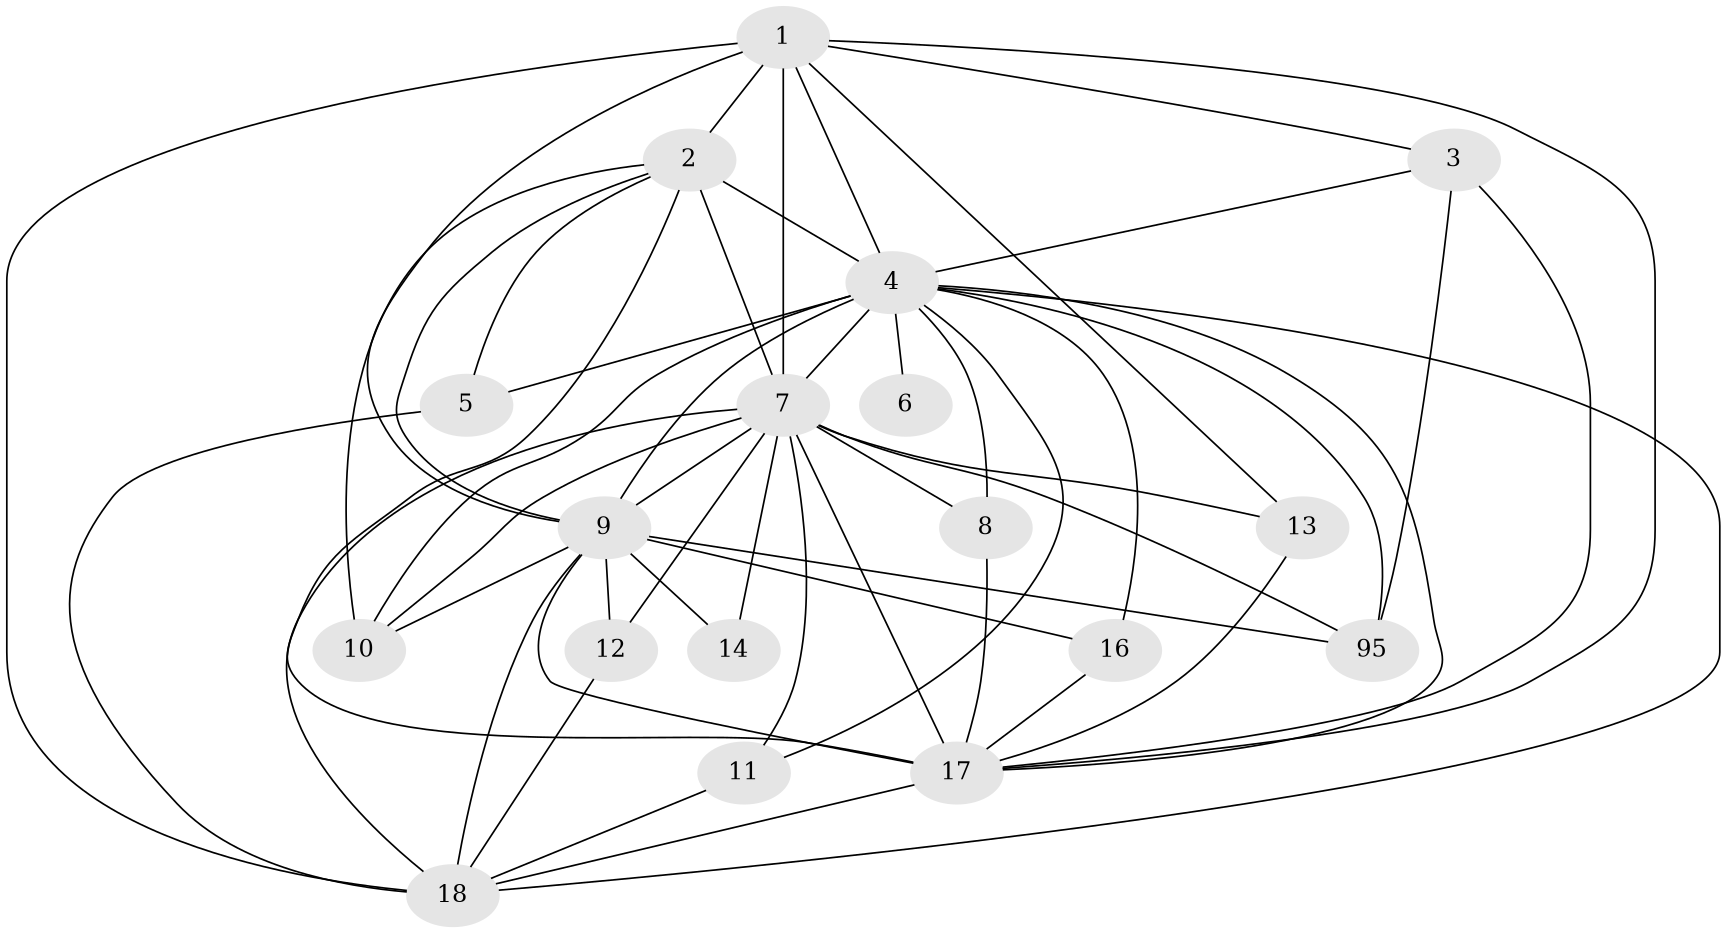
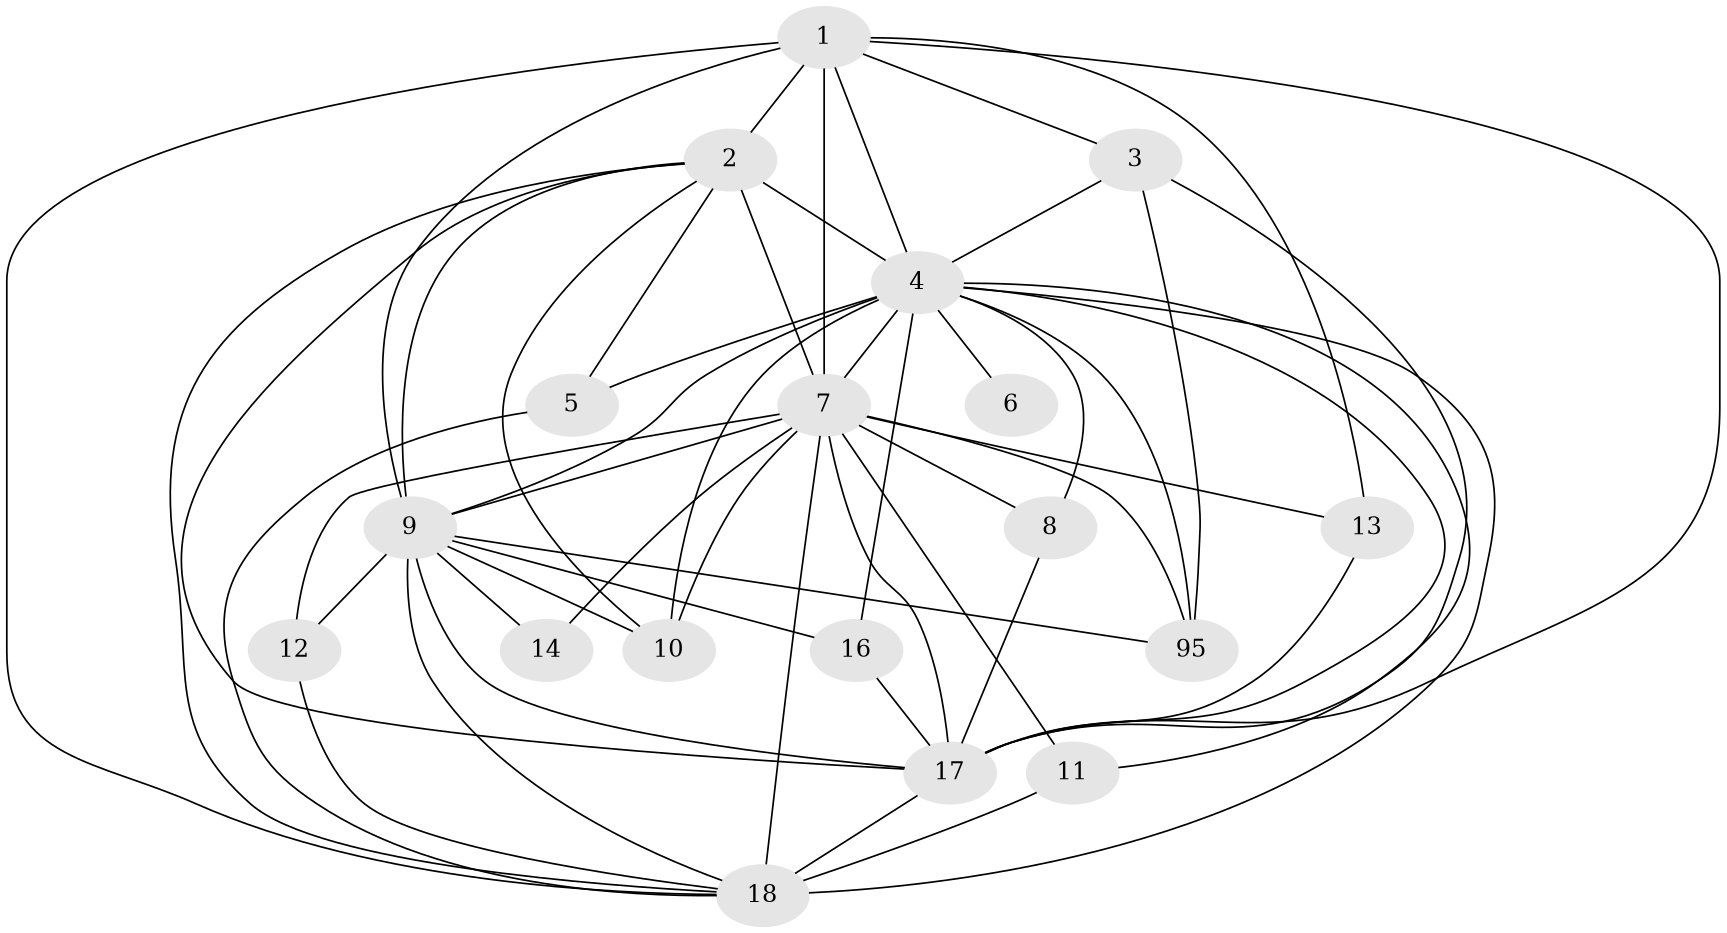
none -> (172, 526)
